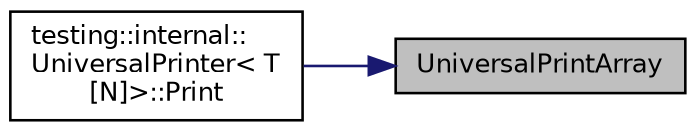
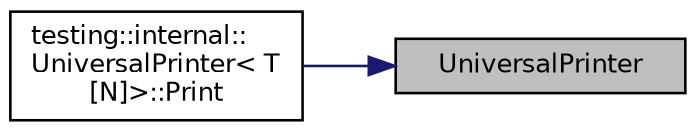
(540, 66) -> (540, 66)
